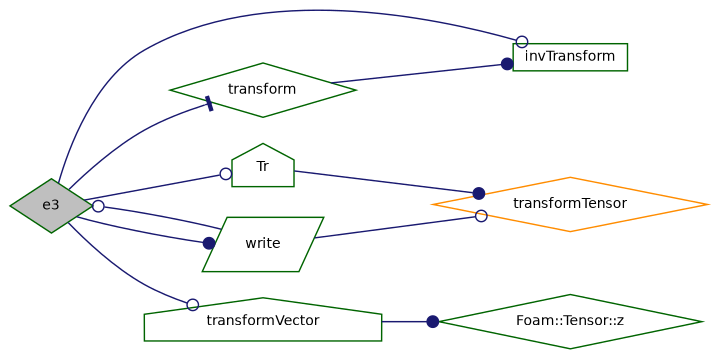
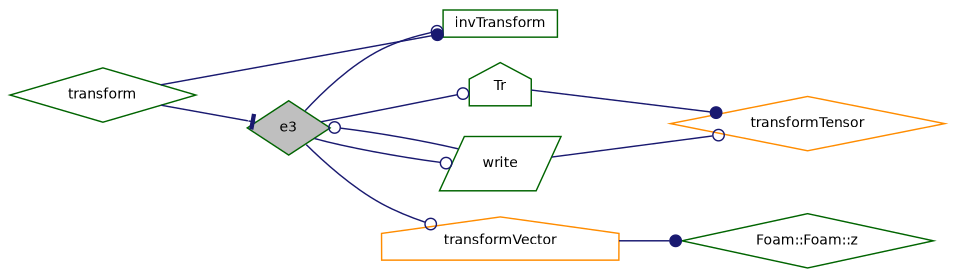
(131, 138) -> (205, 113)
(140, 231) -> (377, 152)
(263, 322) -> (500, 241)
(570, 322) -> (808, 241)
